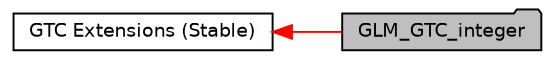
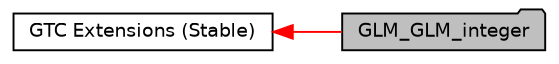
(442, 32) -> (444, 32)
